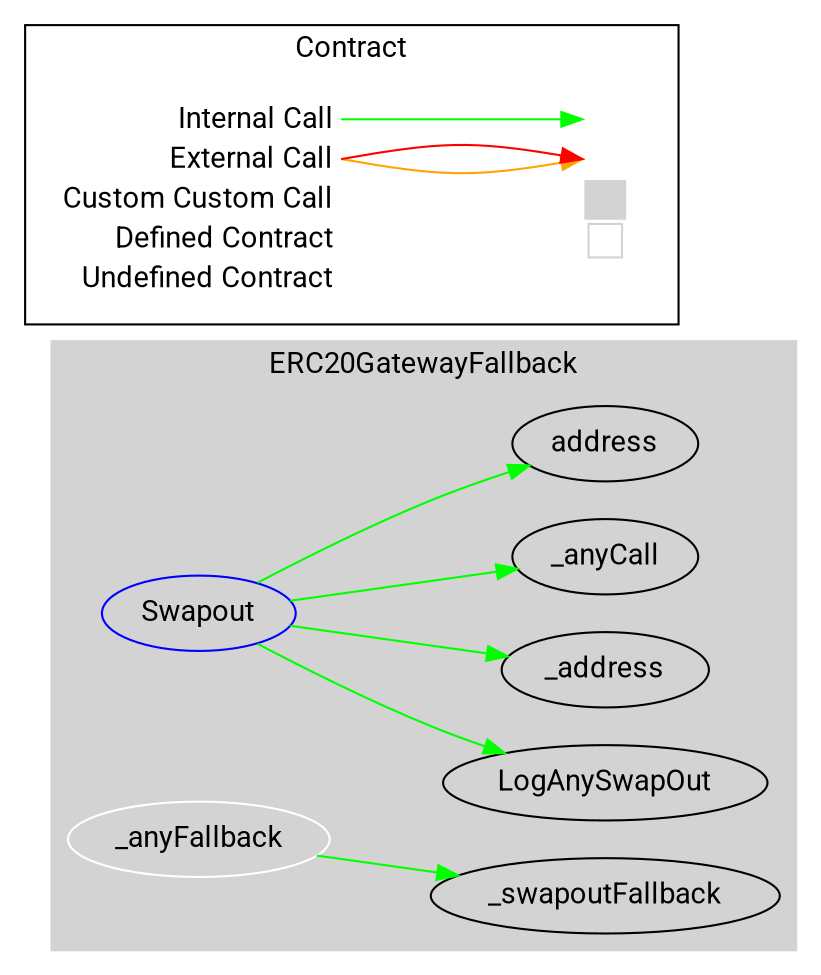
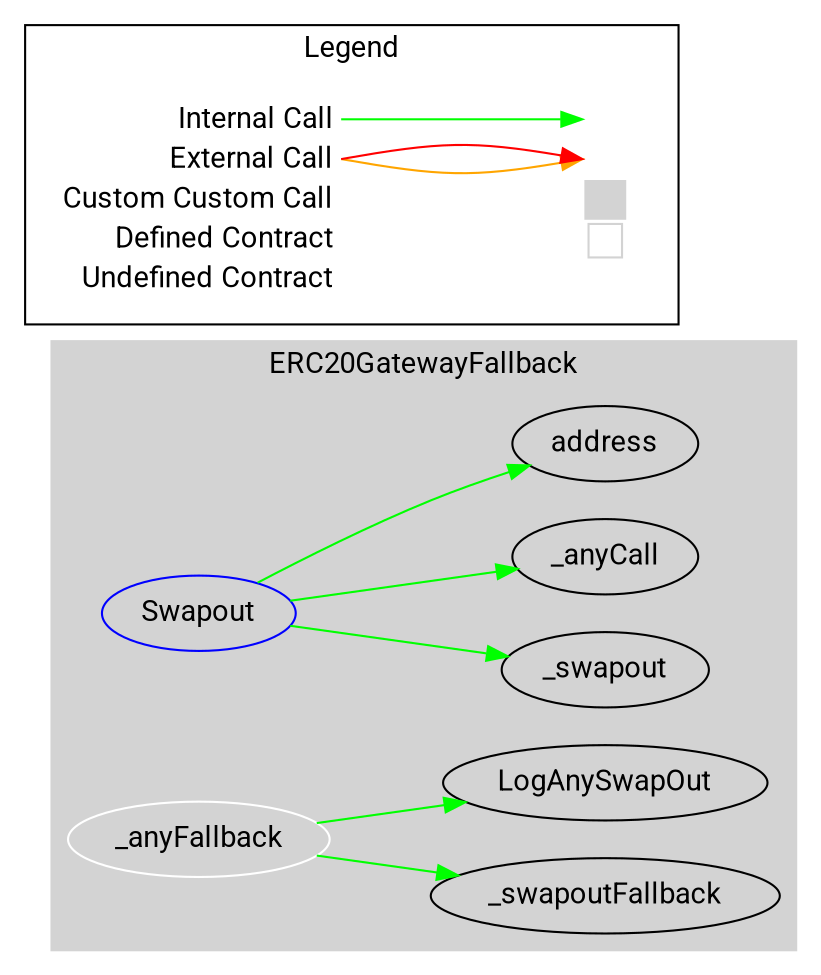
(352, 49) -> (352, 49)
(605, 670) -> (605, 670)
(369, 699) -> (380, 814)
